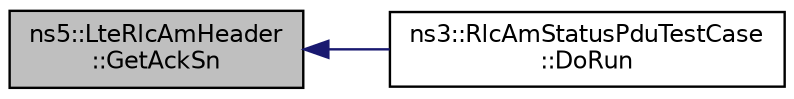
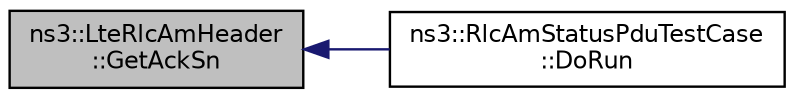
(156, 49) -> (156, 49)
